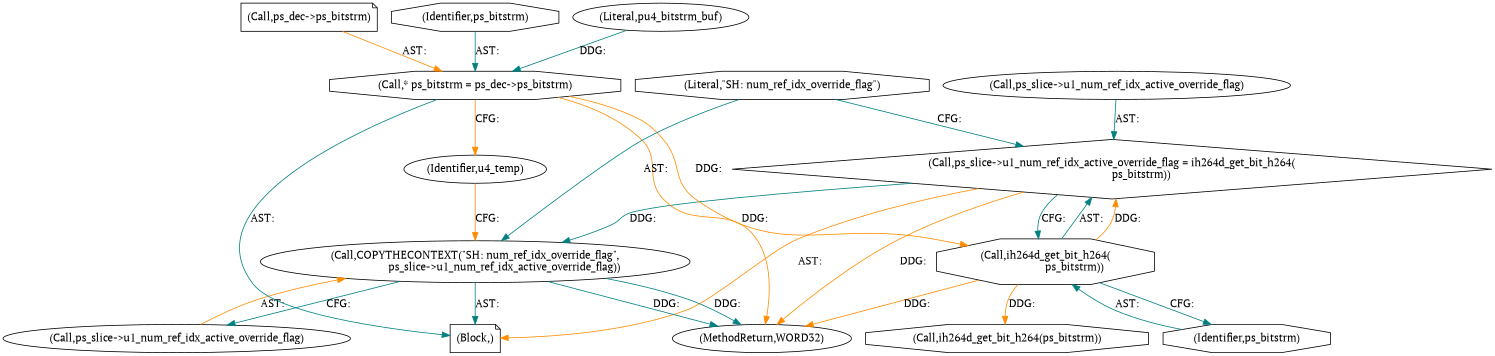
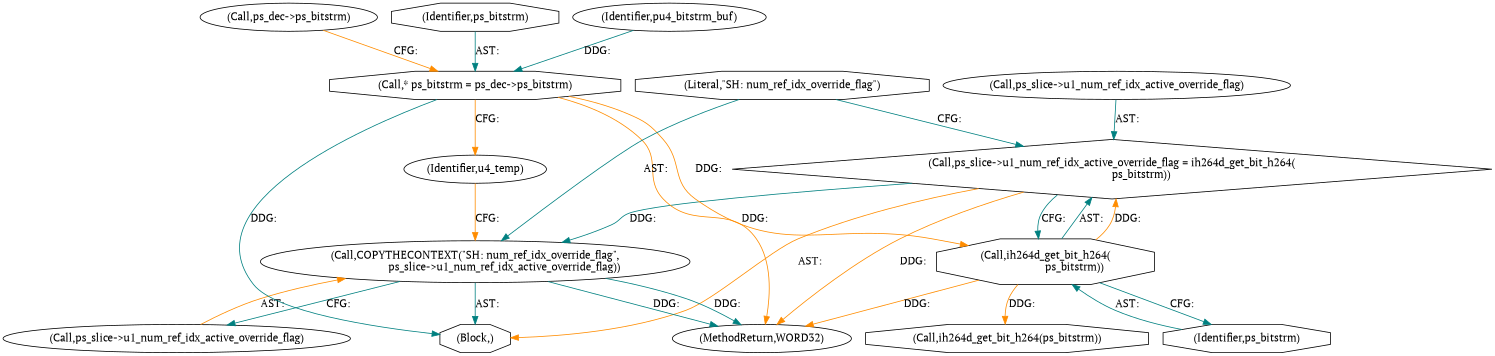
(309, 17) -> (289, 17)
(661, 17) -> (669, 17)
(416, 51) -> (407, 51)
(264, 219) -> (265, 219)
(475, 339) -> (475, 339)
